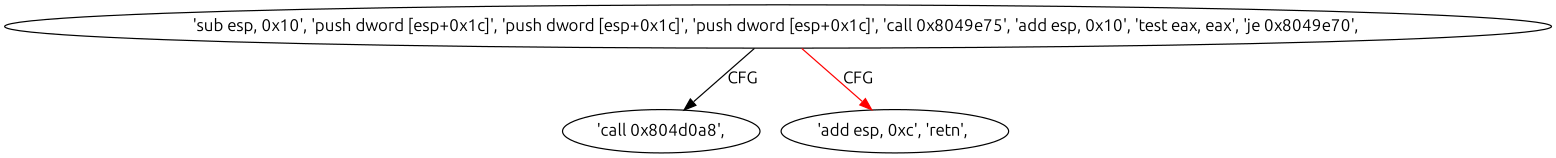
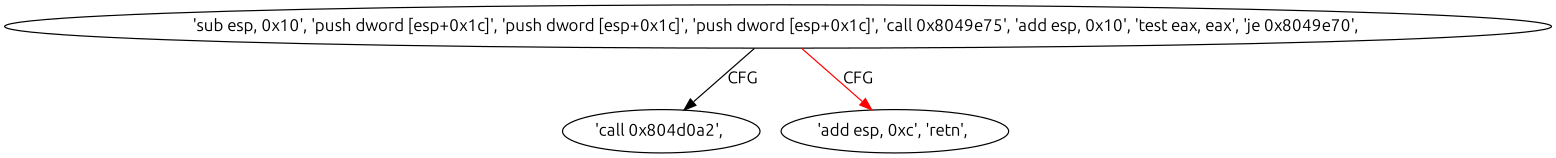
(661, 131) -> (661, 131)
